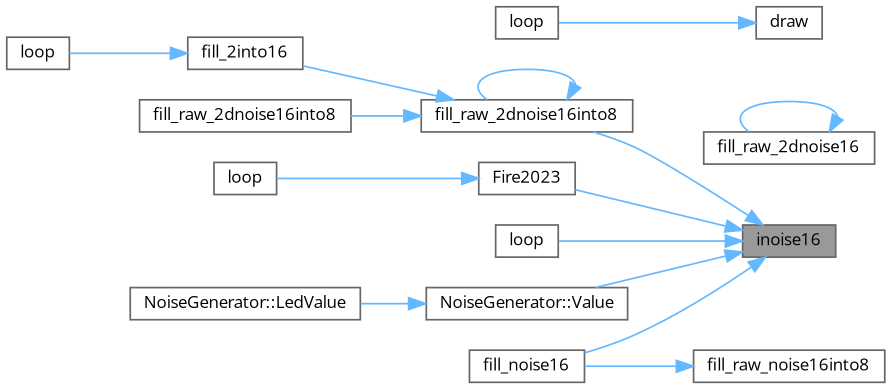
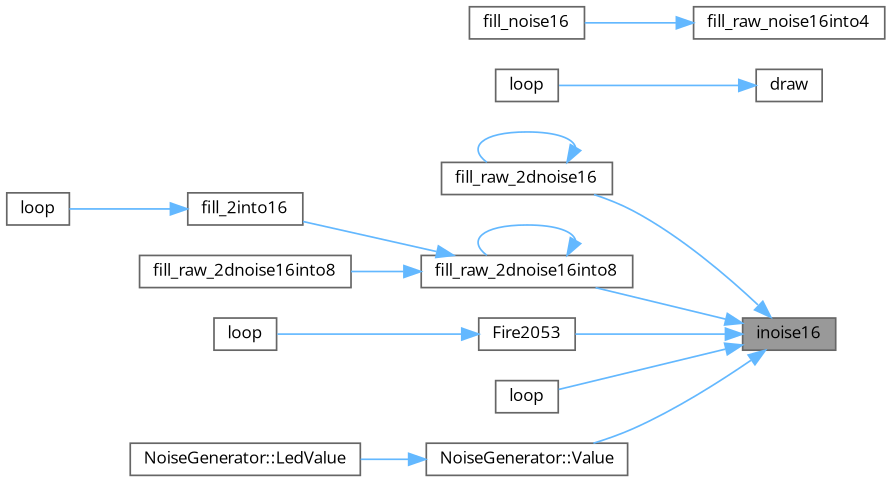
(527, 178) -> (527, 334)
(671, 317) -> (681, 241)
(789, 366) -> (789, 23)
